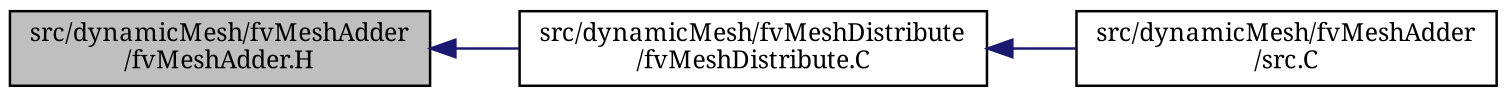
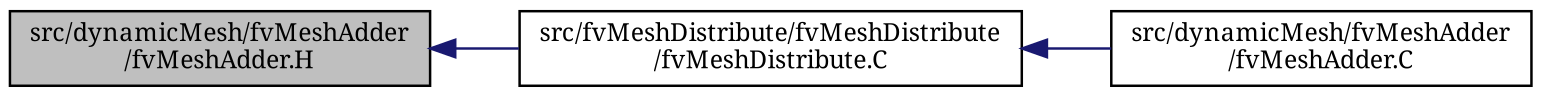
(753, 48) -> (771, 48)
(1287, 48) -> (1321, 48)
